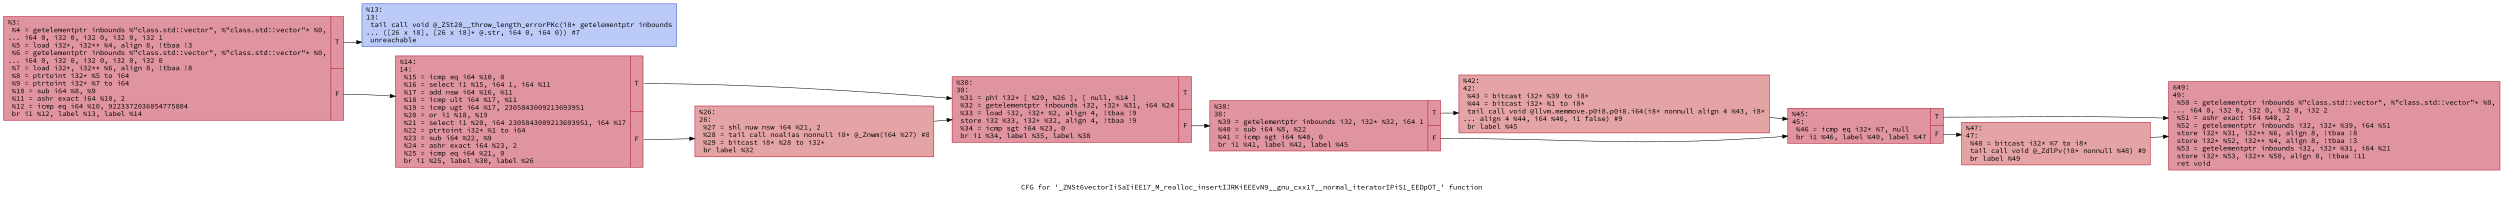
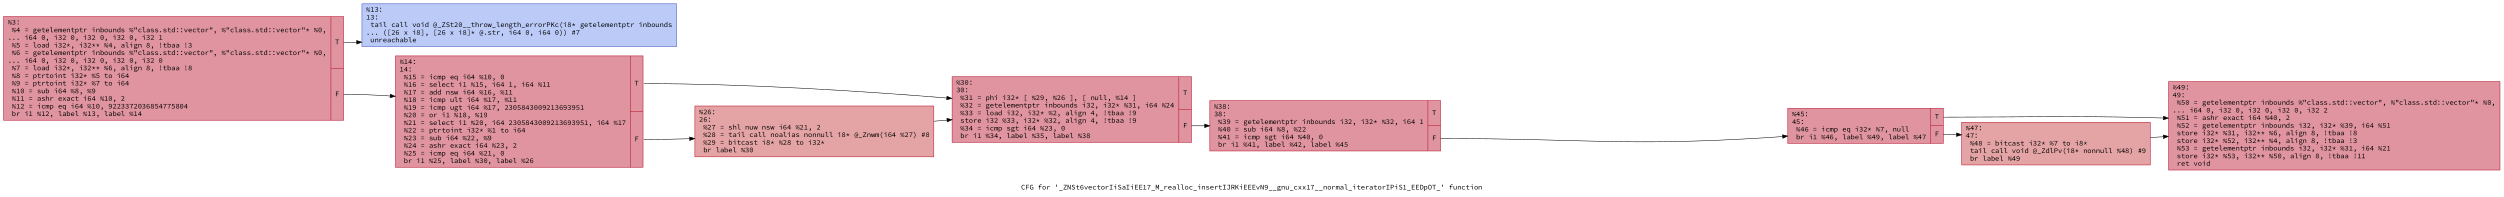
(1614, 104) -> none
(726, 150) -> (726, 150)
